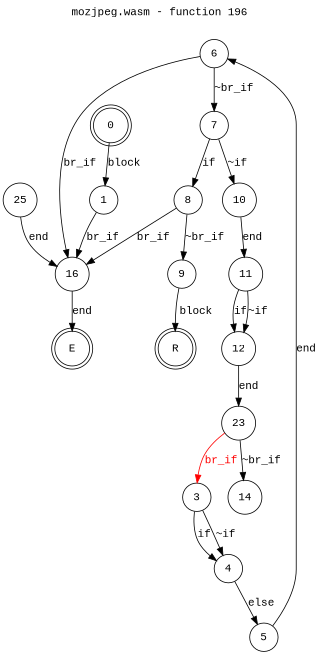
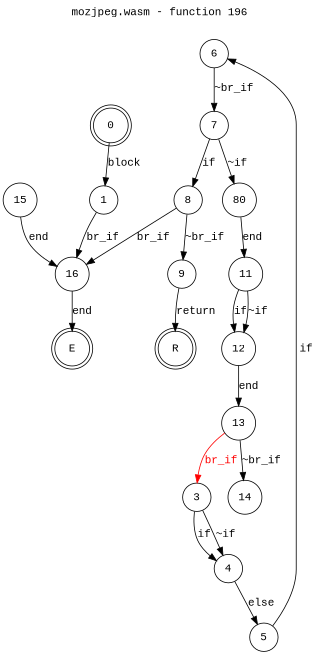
(80, 117) -> none
(20, 200) -> (20, 200)
(239, 200) -> (239, 200)
(196, 311) -> (196, 311)
(306, 349) -> (306, 349)
(239, 423) -> (239, 423)
